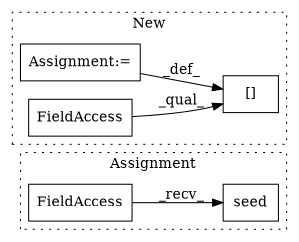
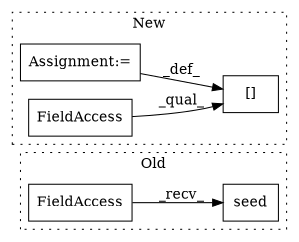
(154, 164) -> (154, 164)
